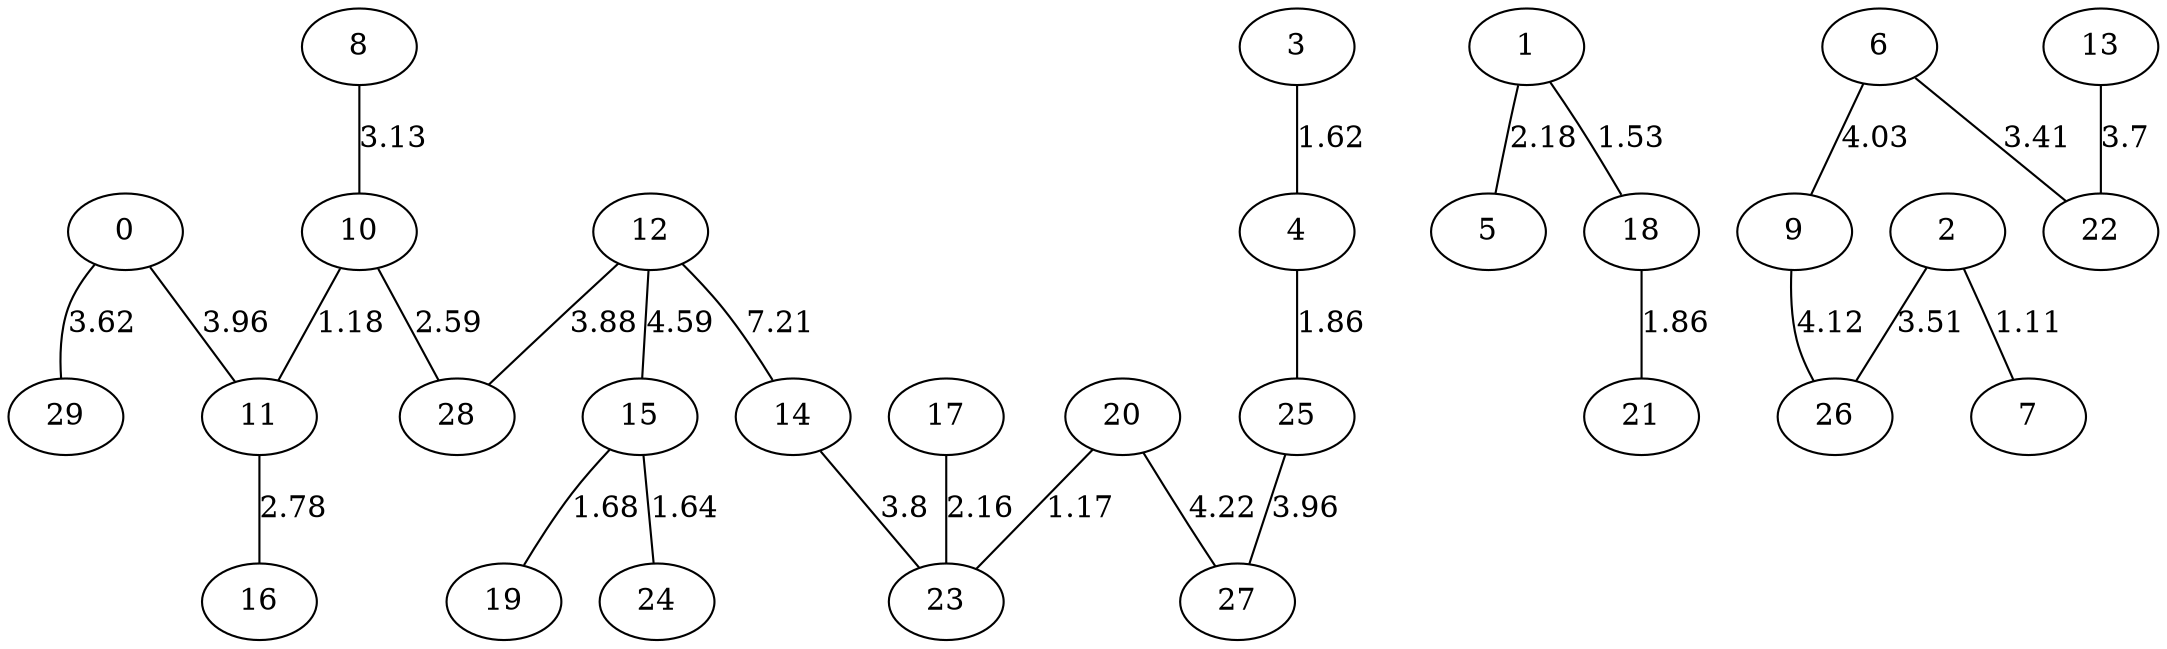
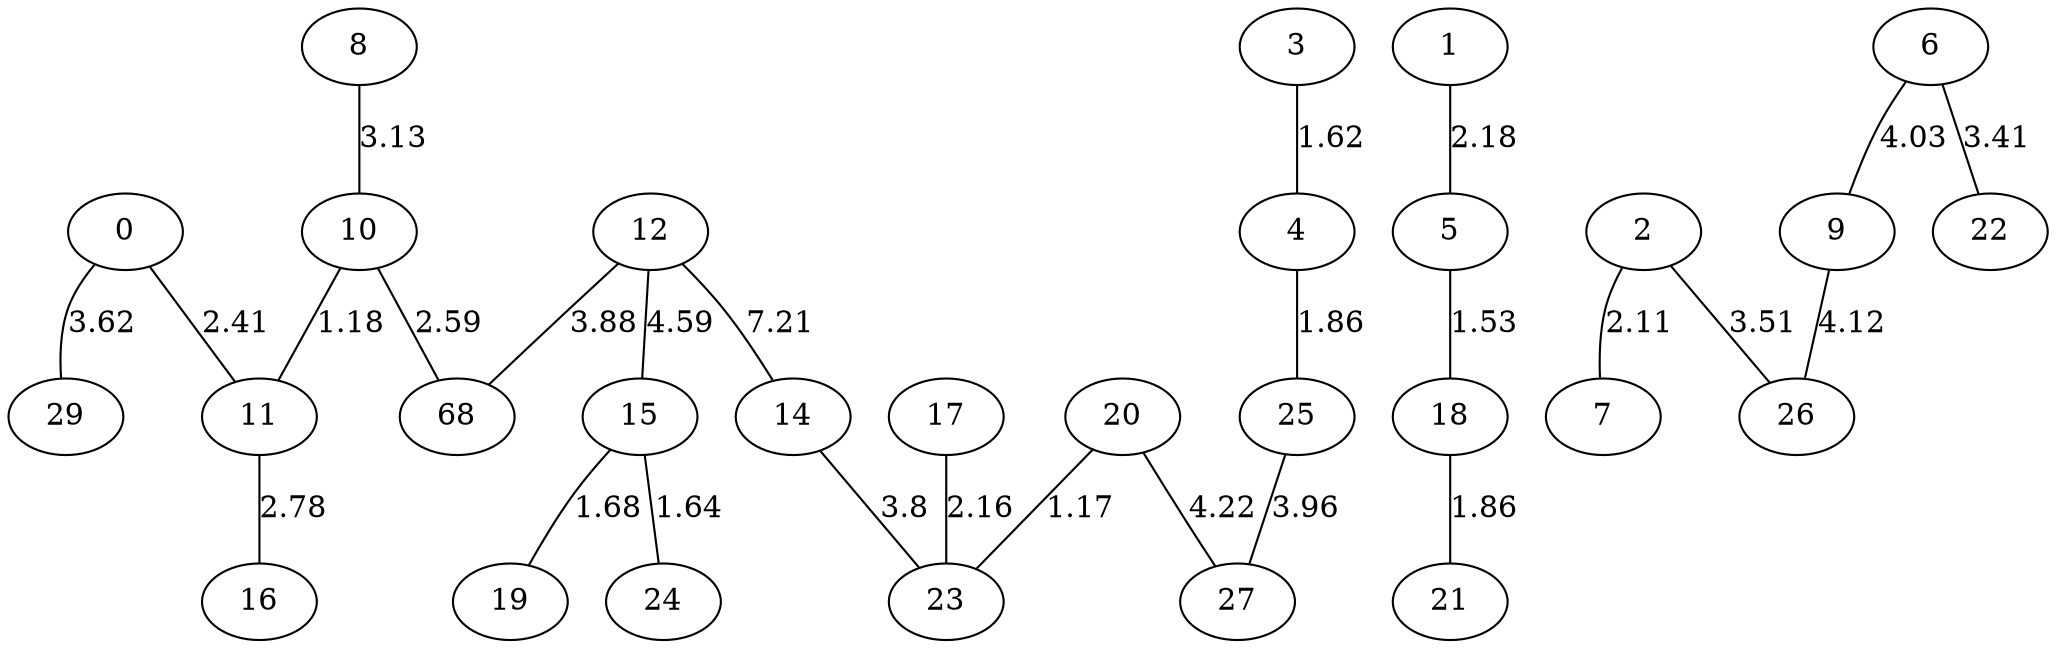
(2101, 47) -> none
(1587, 138) -> (1450, 324)
(236, 324) -> (236, 324)
(2029, 324) -> (1639, 324)
(457, 417) -> (457, 417)
